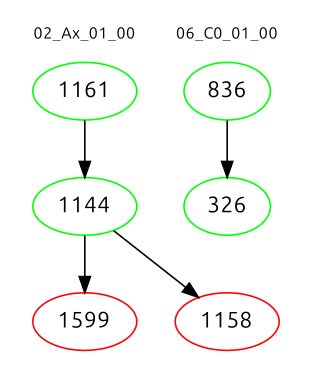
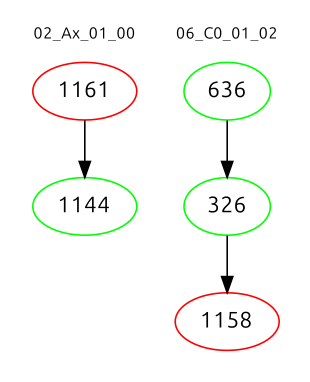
(227, 34) -> (227, 34)
(85, 91) -> (85, 91)
(227, 91) -> (227, 91)
(141, 252) -> (227, 256)
(85, 322) -> none
